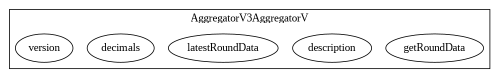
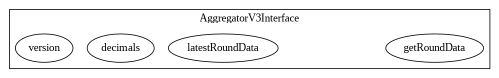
(250, 19) -> (250, 19)
(332, 48) -> none
